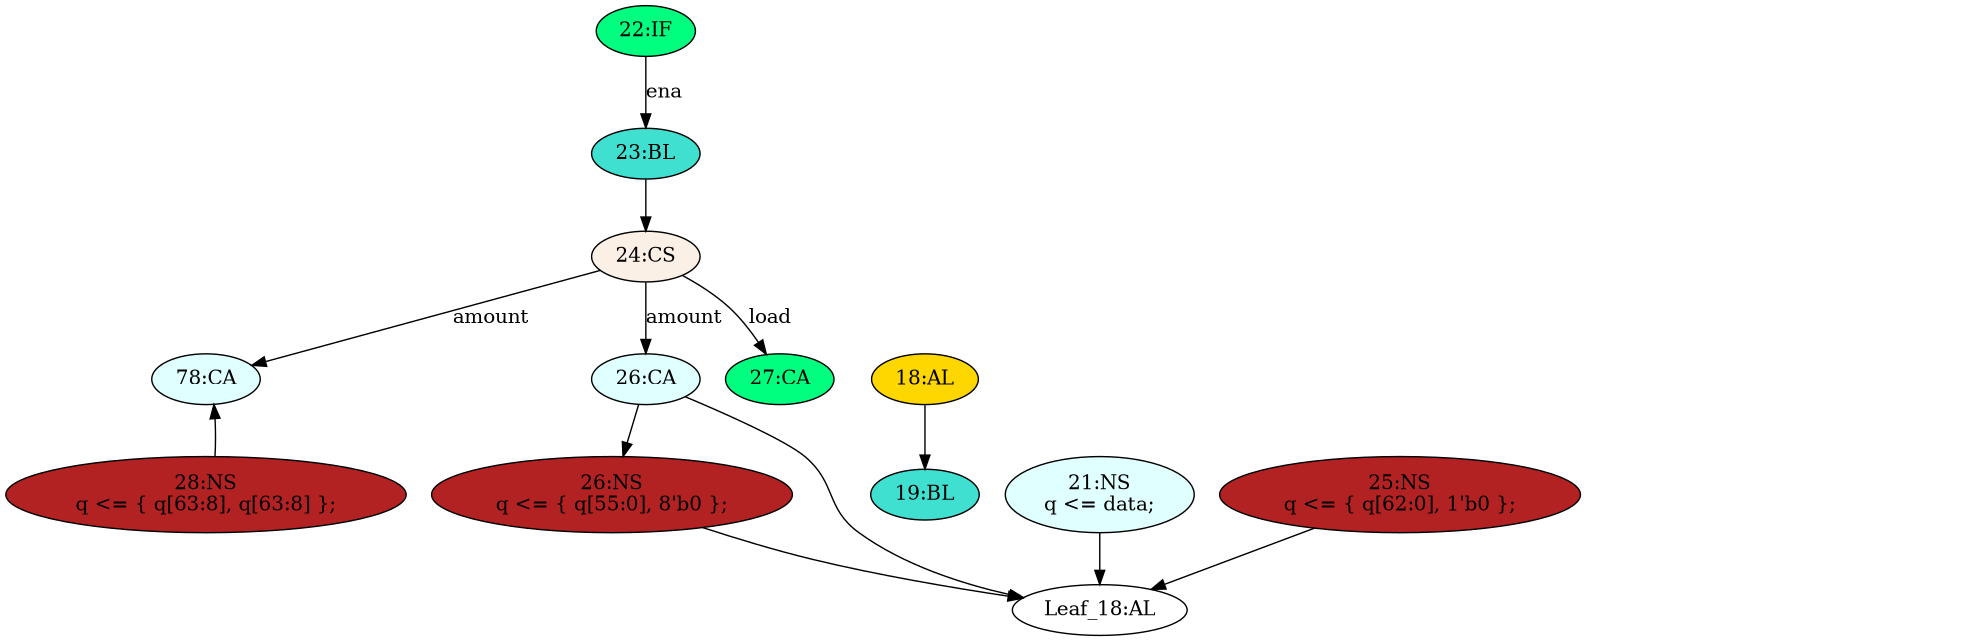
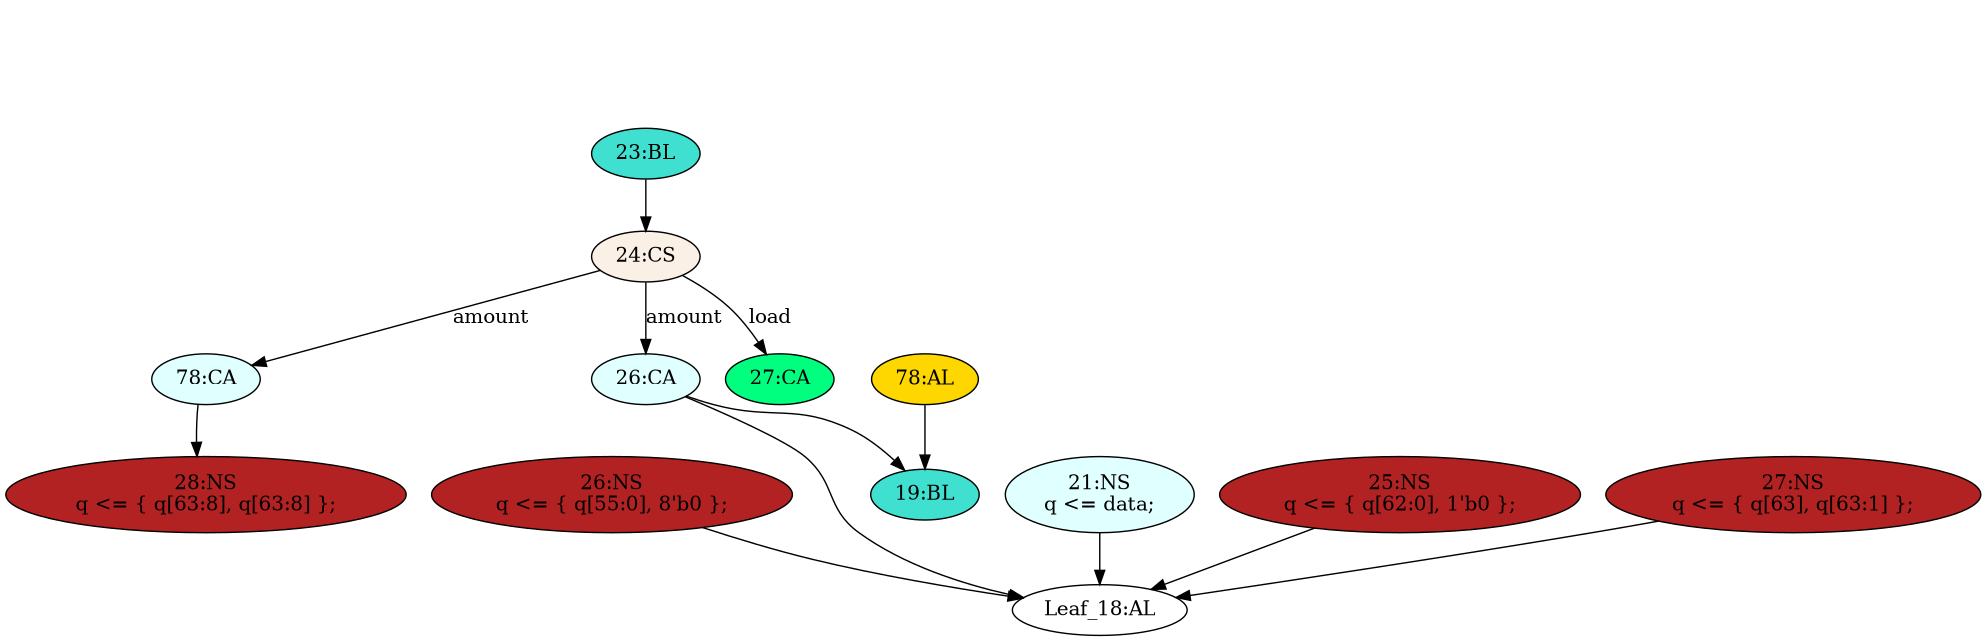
(646, 31) -> none
(925, 379) -> (925, 379)
(633, 424) -> (795, 414)
(216, 438) -> (197, 423)
none -> (1793, 495)
